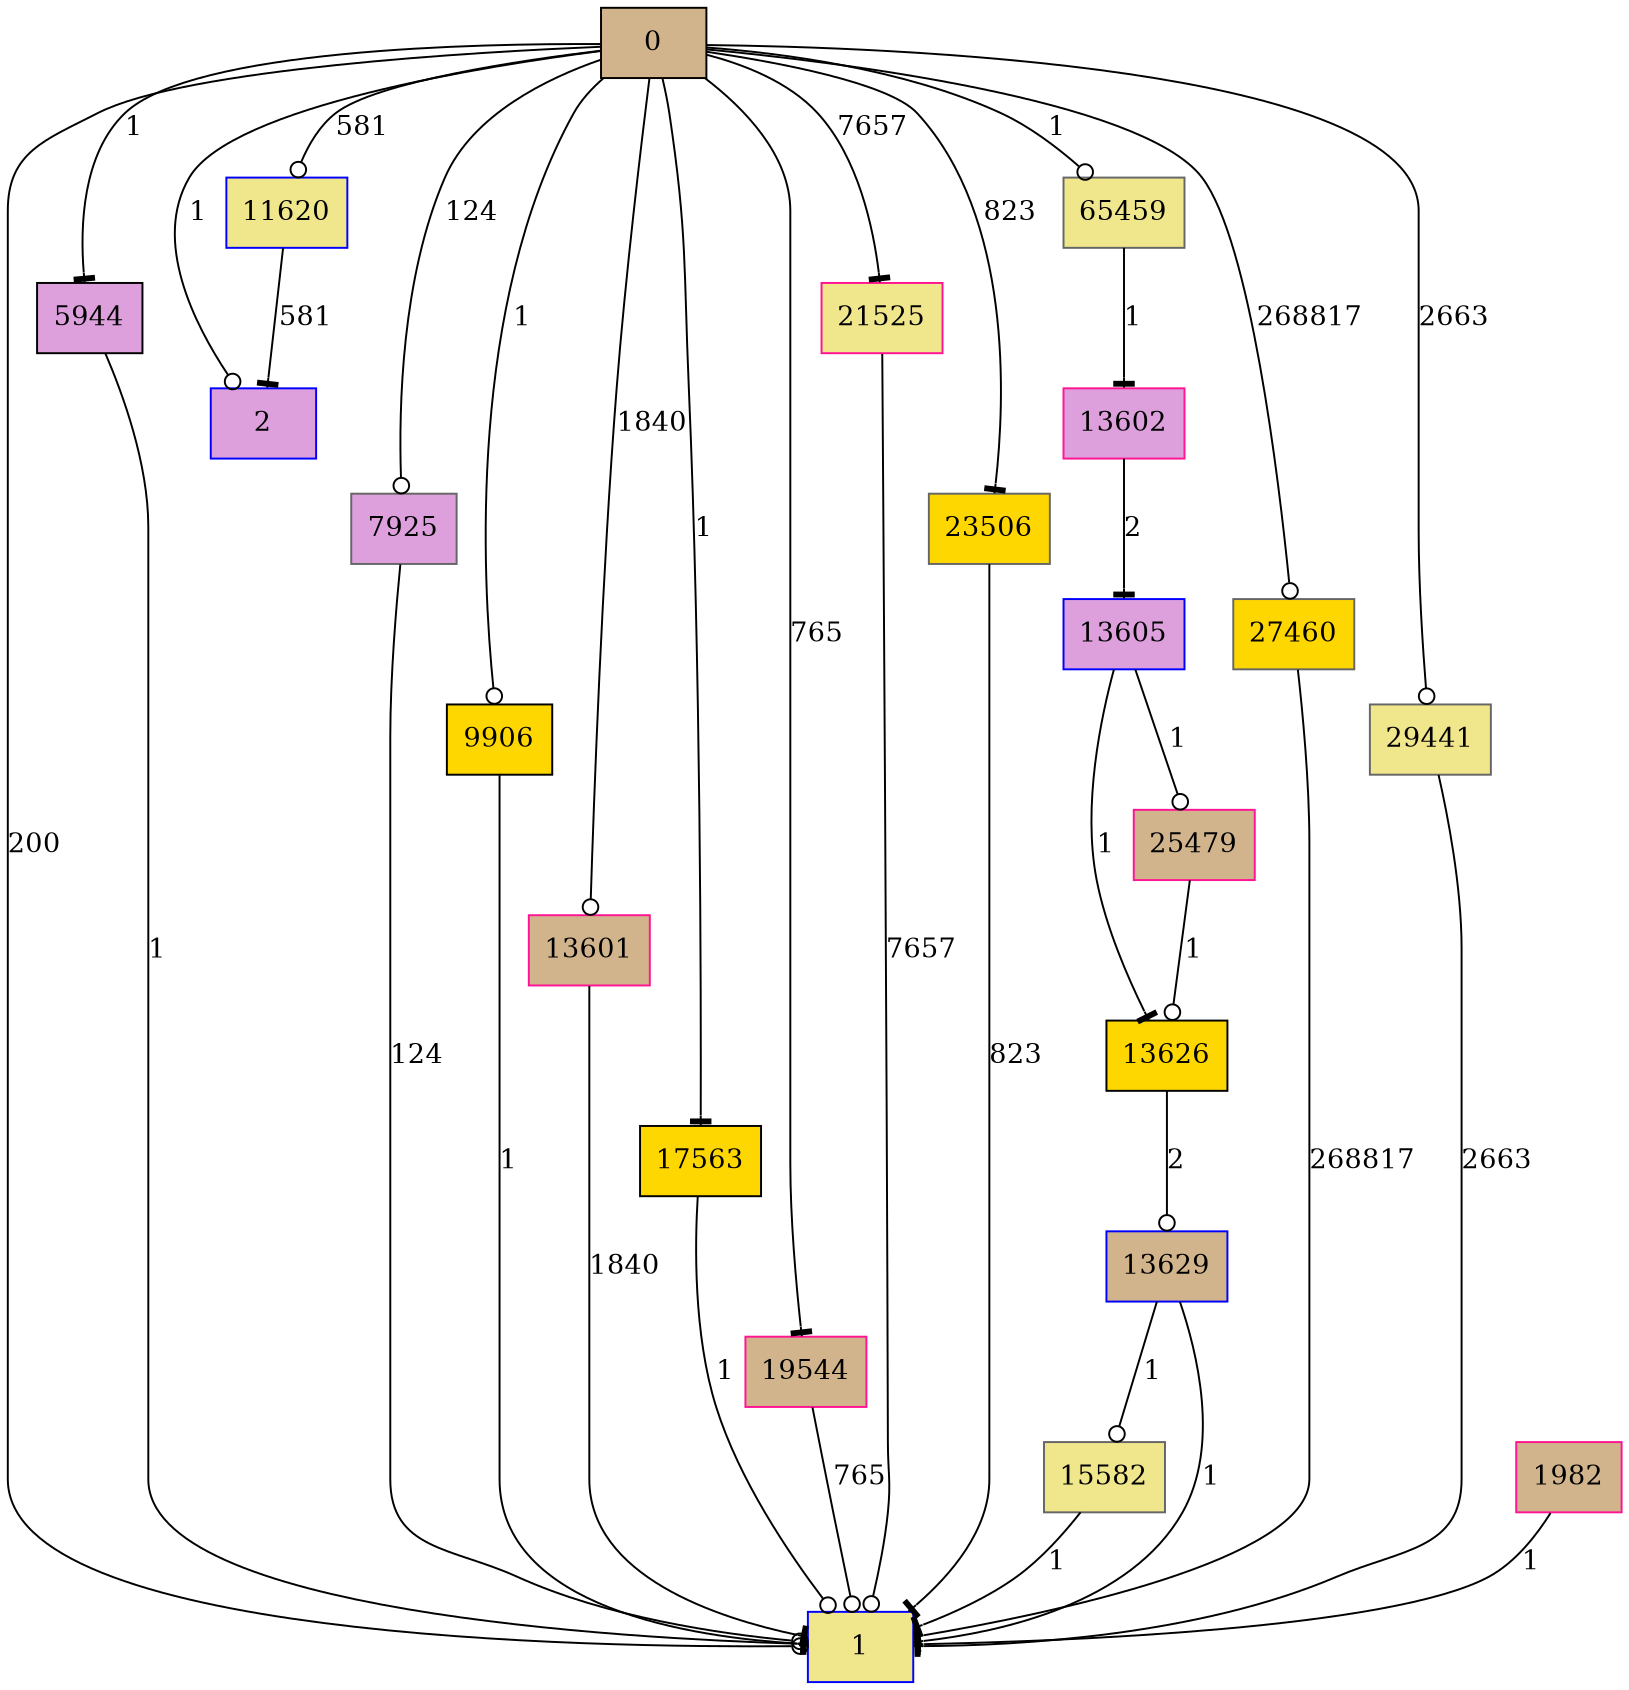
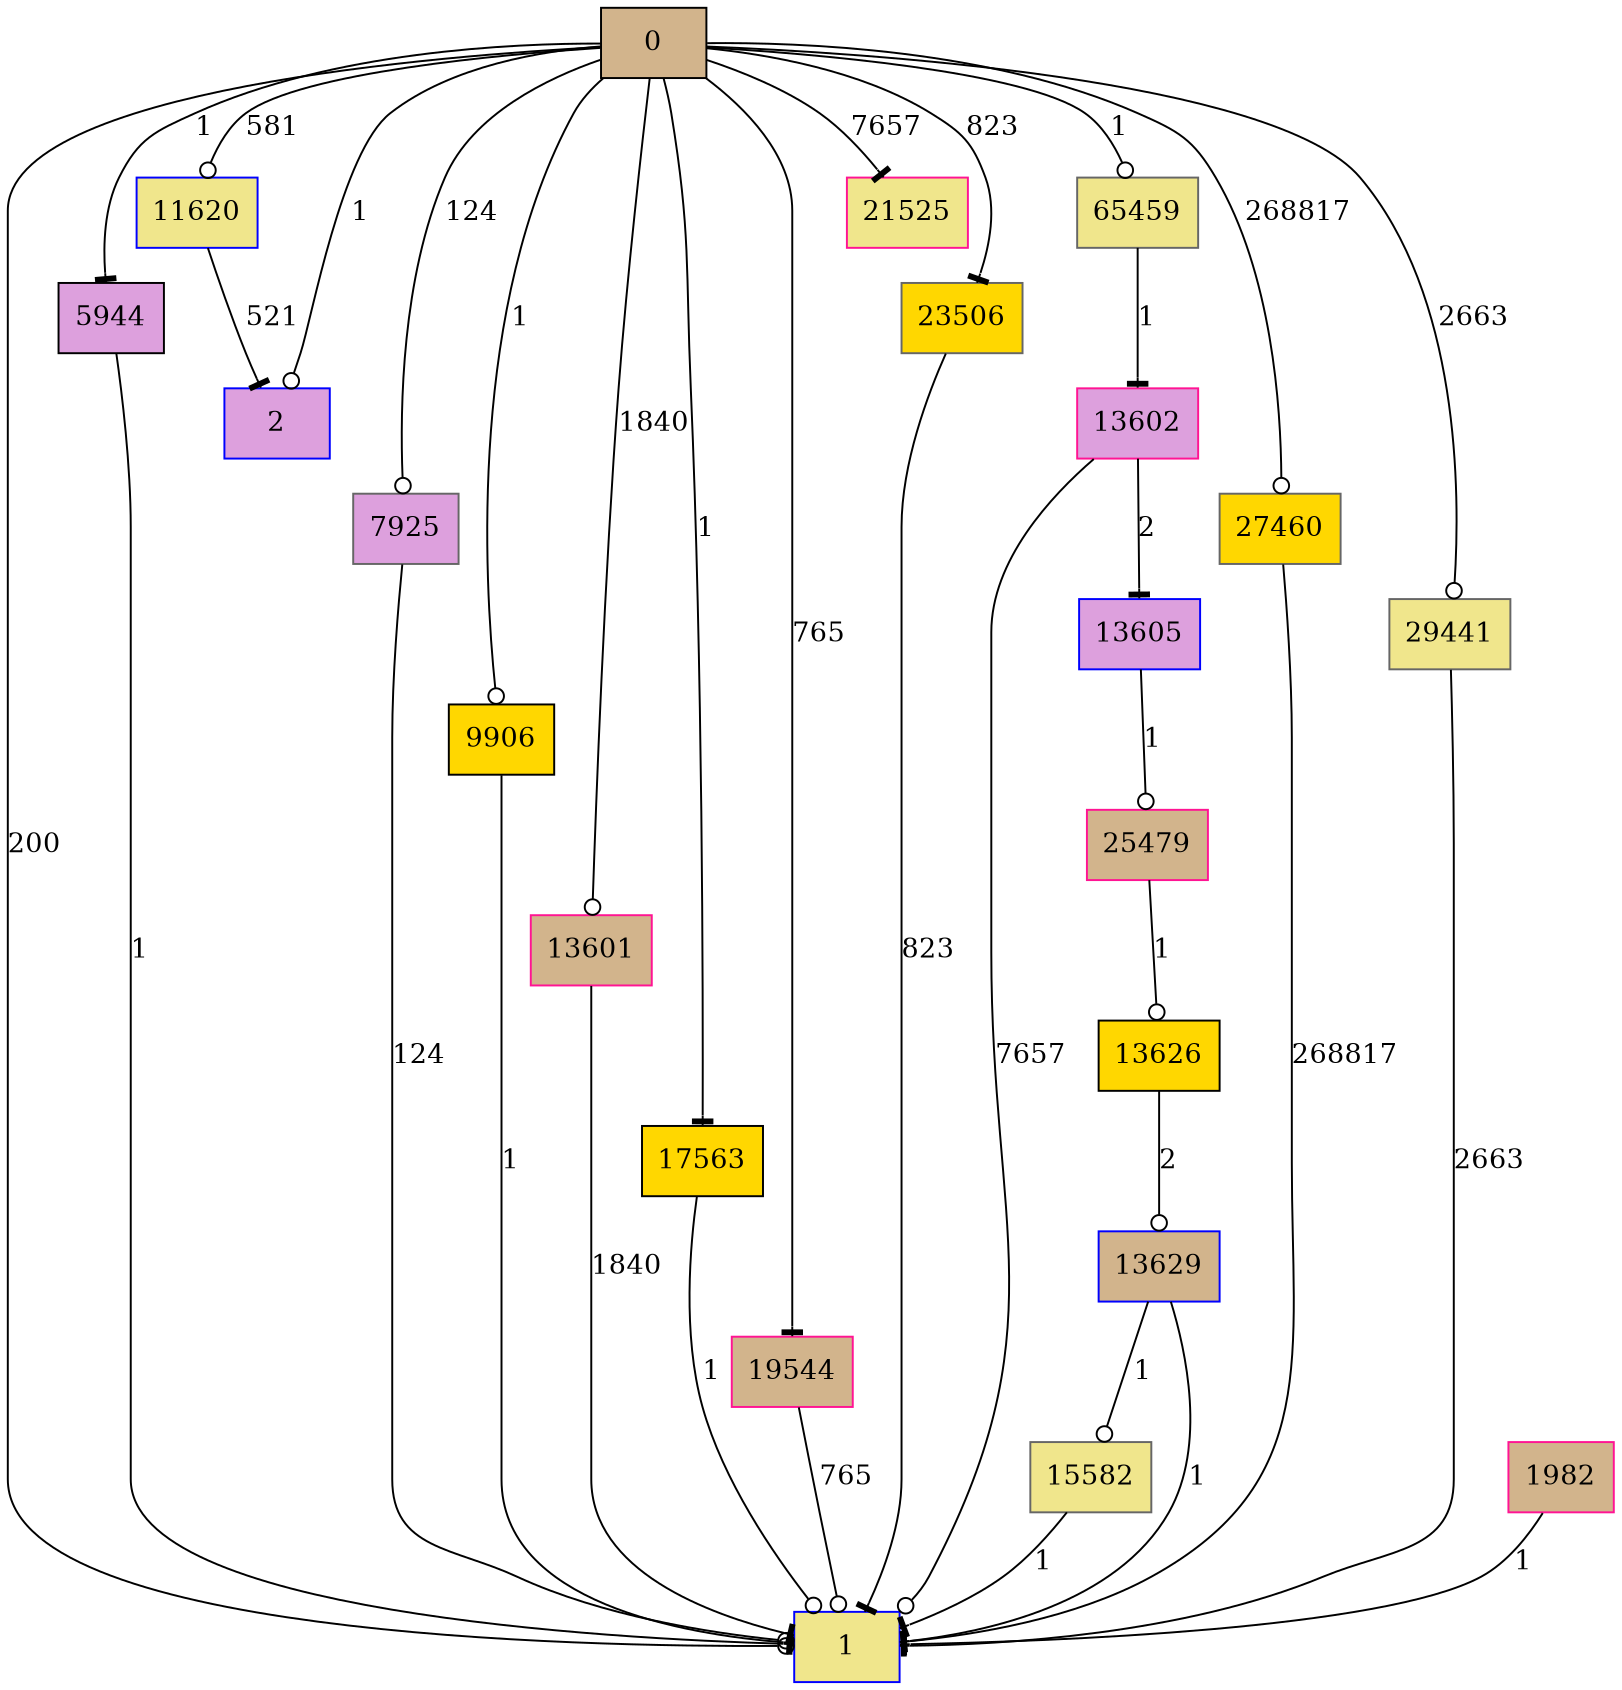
(306, 318) -> (273, 318)
(1092, 844) -> none
(886, 976) -> (993, 1023)
